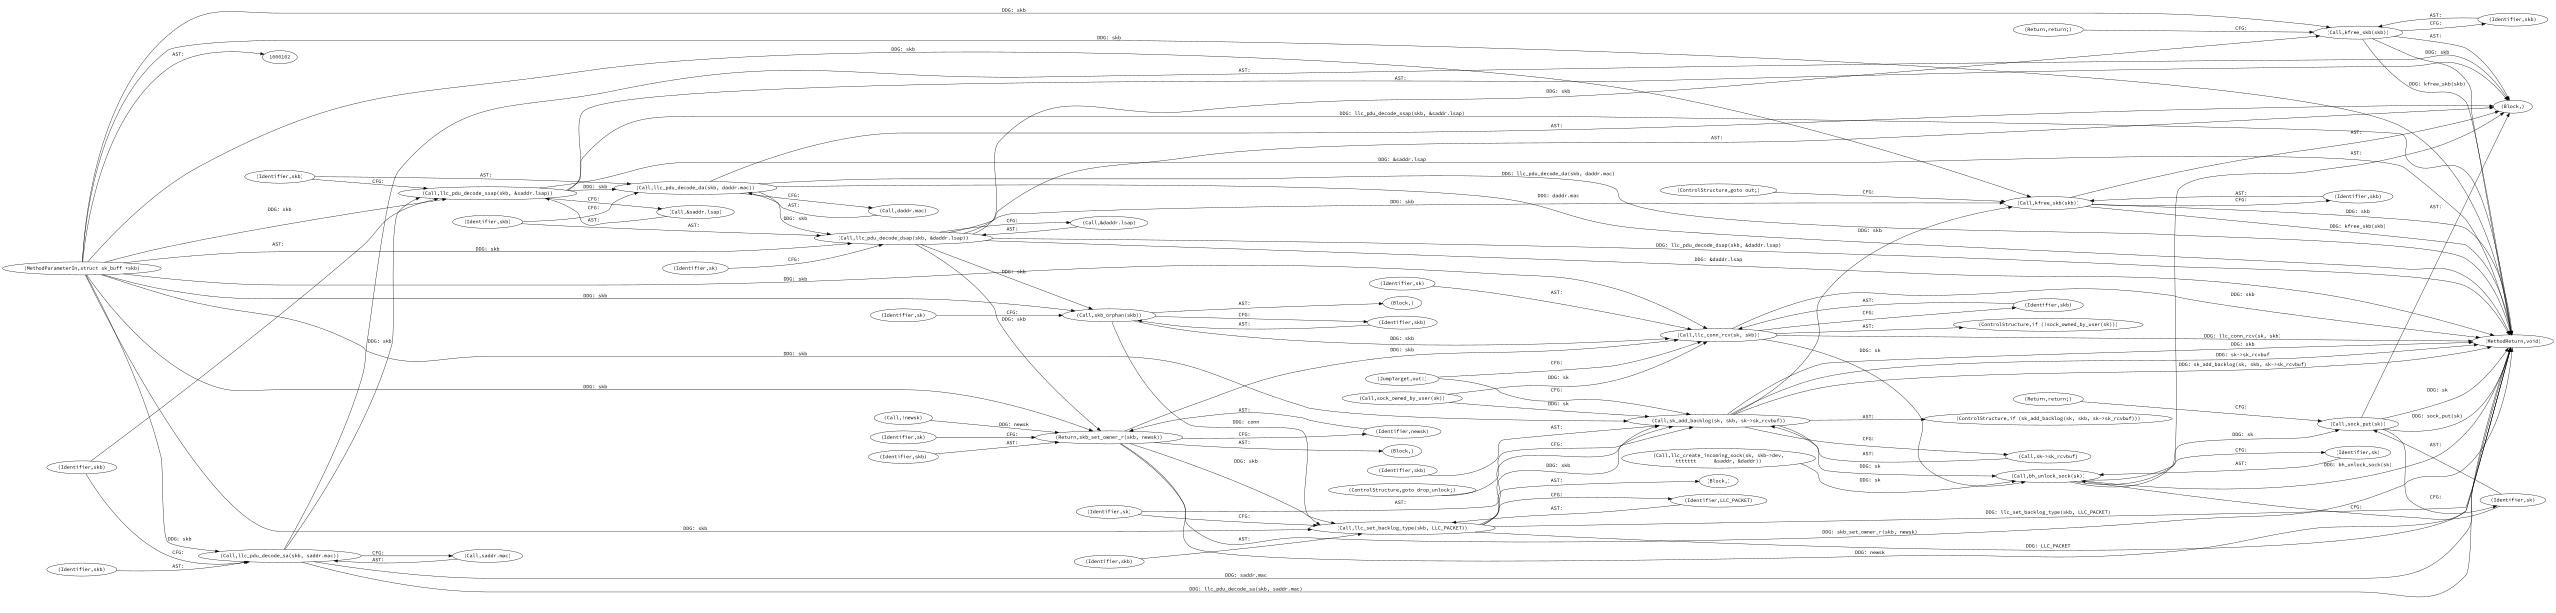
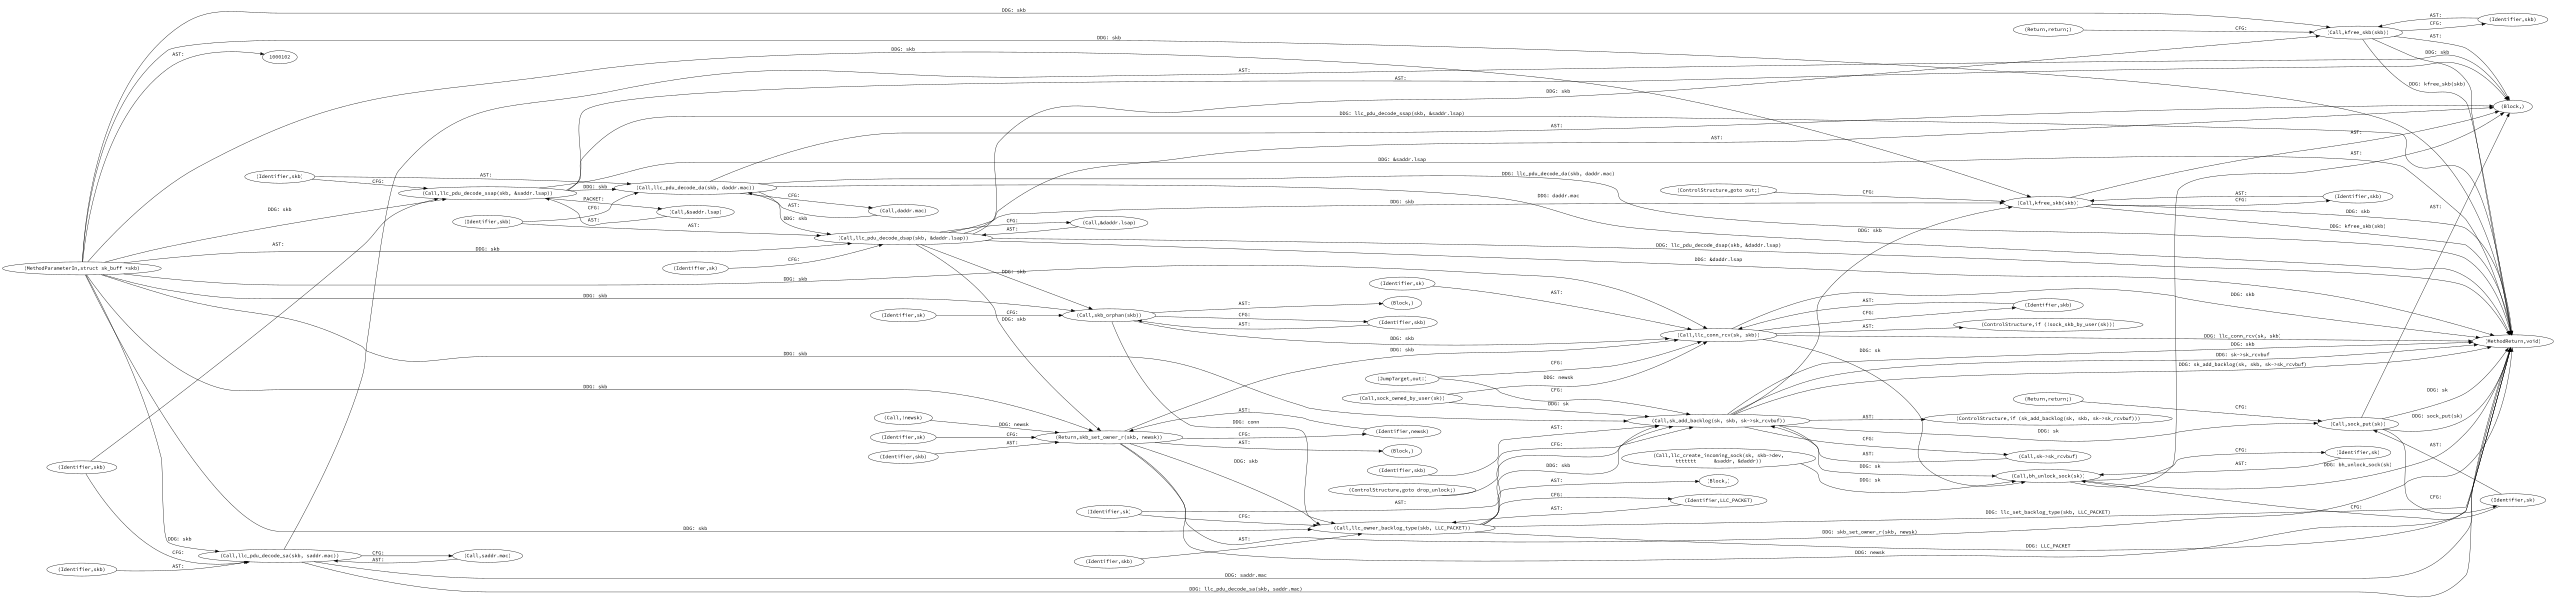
(595, 199) -> (595, 199)
(2048, 325) -> (2048, 325)
(1558, 378) -> (1558, 378)
(380, 381) -> none
(2195, 442) -> (2047, 441)
(1402, 528) -> (1402, 528)
